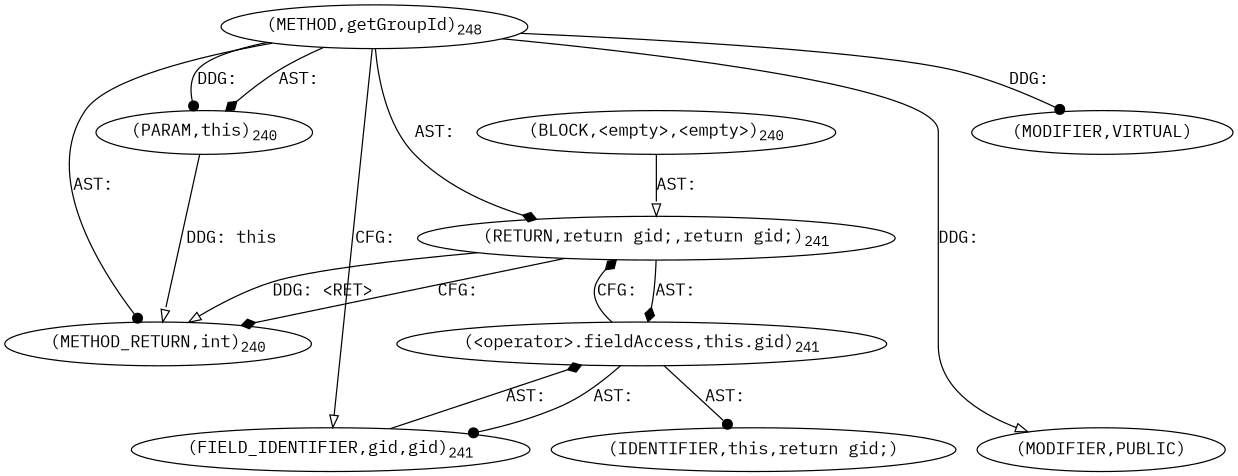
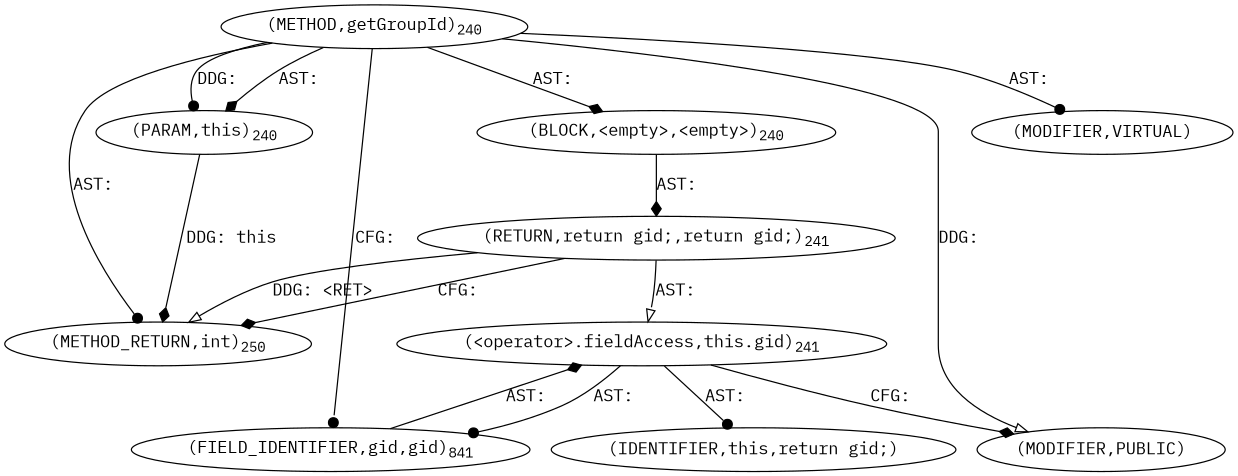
(470, 25) -> (470, 25)
(1034, 80) -> (1034, 80)
(418, 158) -> (508, 77)
(656, 178) -> (656, 178)
(183, 231) -> (183, 231)
(353, 232) -> (353, 232)
(655, 284) -> (655, 284)
(595, 297) -> (854, 402)
(253, 342) -> (253, 342)
(461, 448) -> (461, 448)
